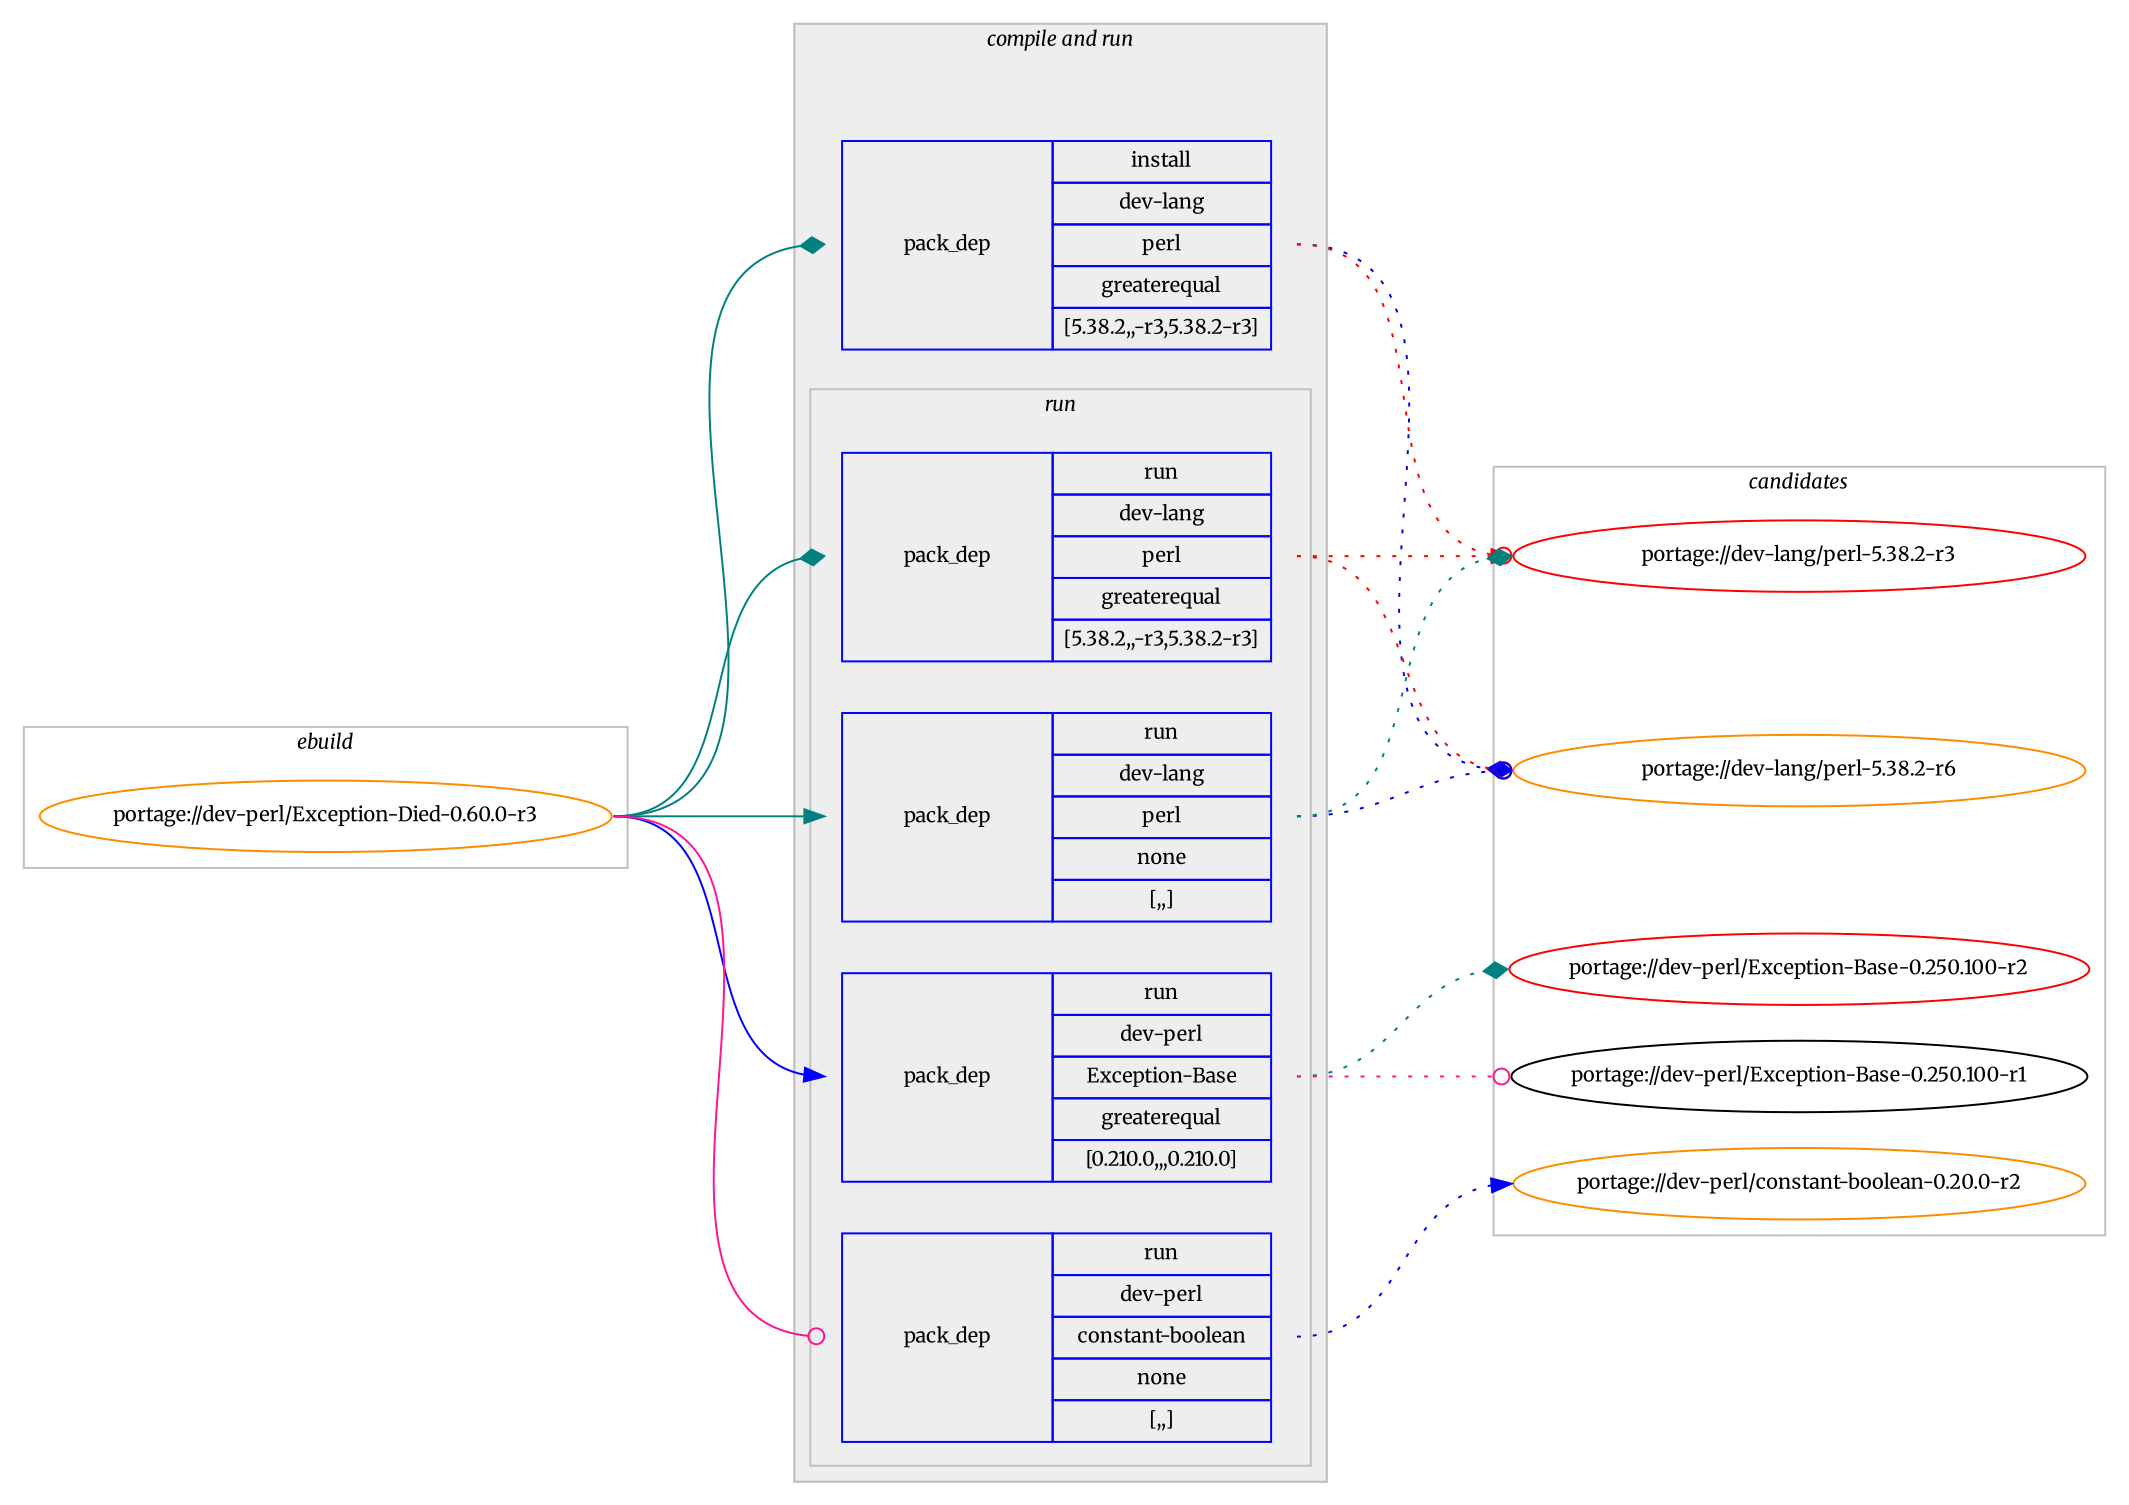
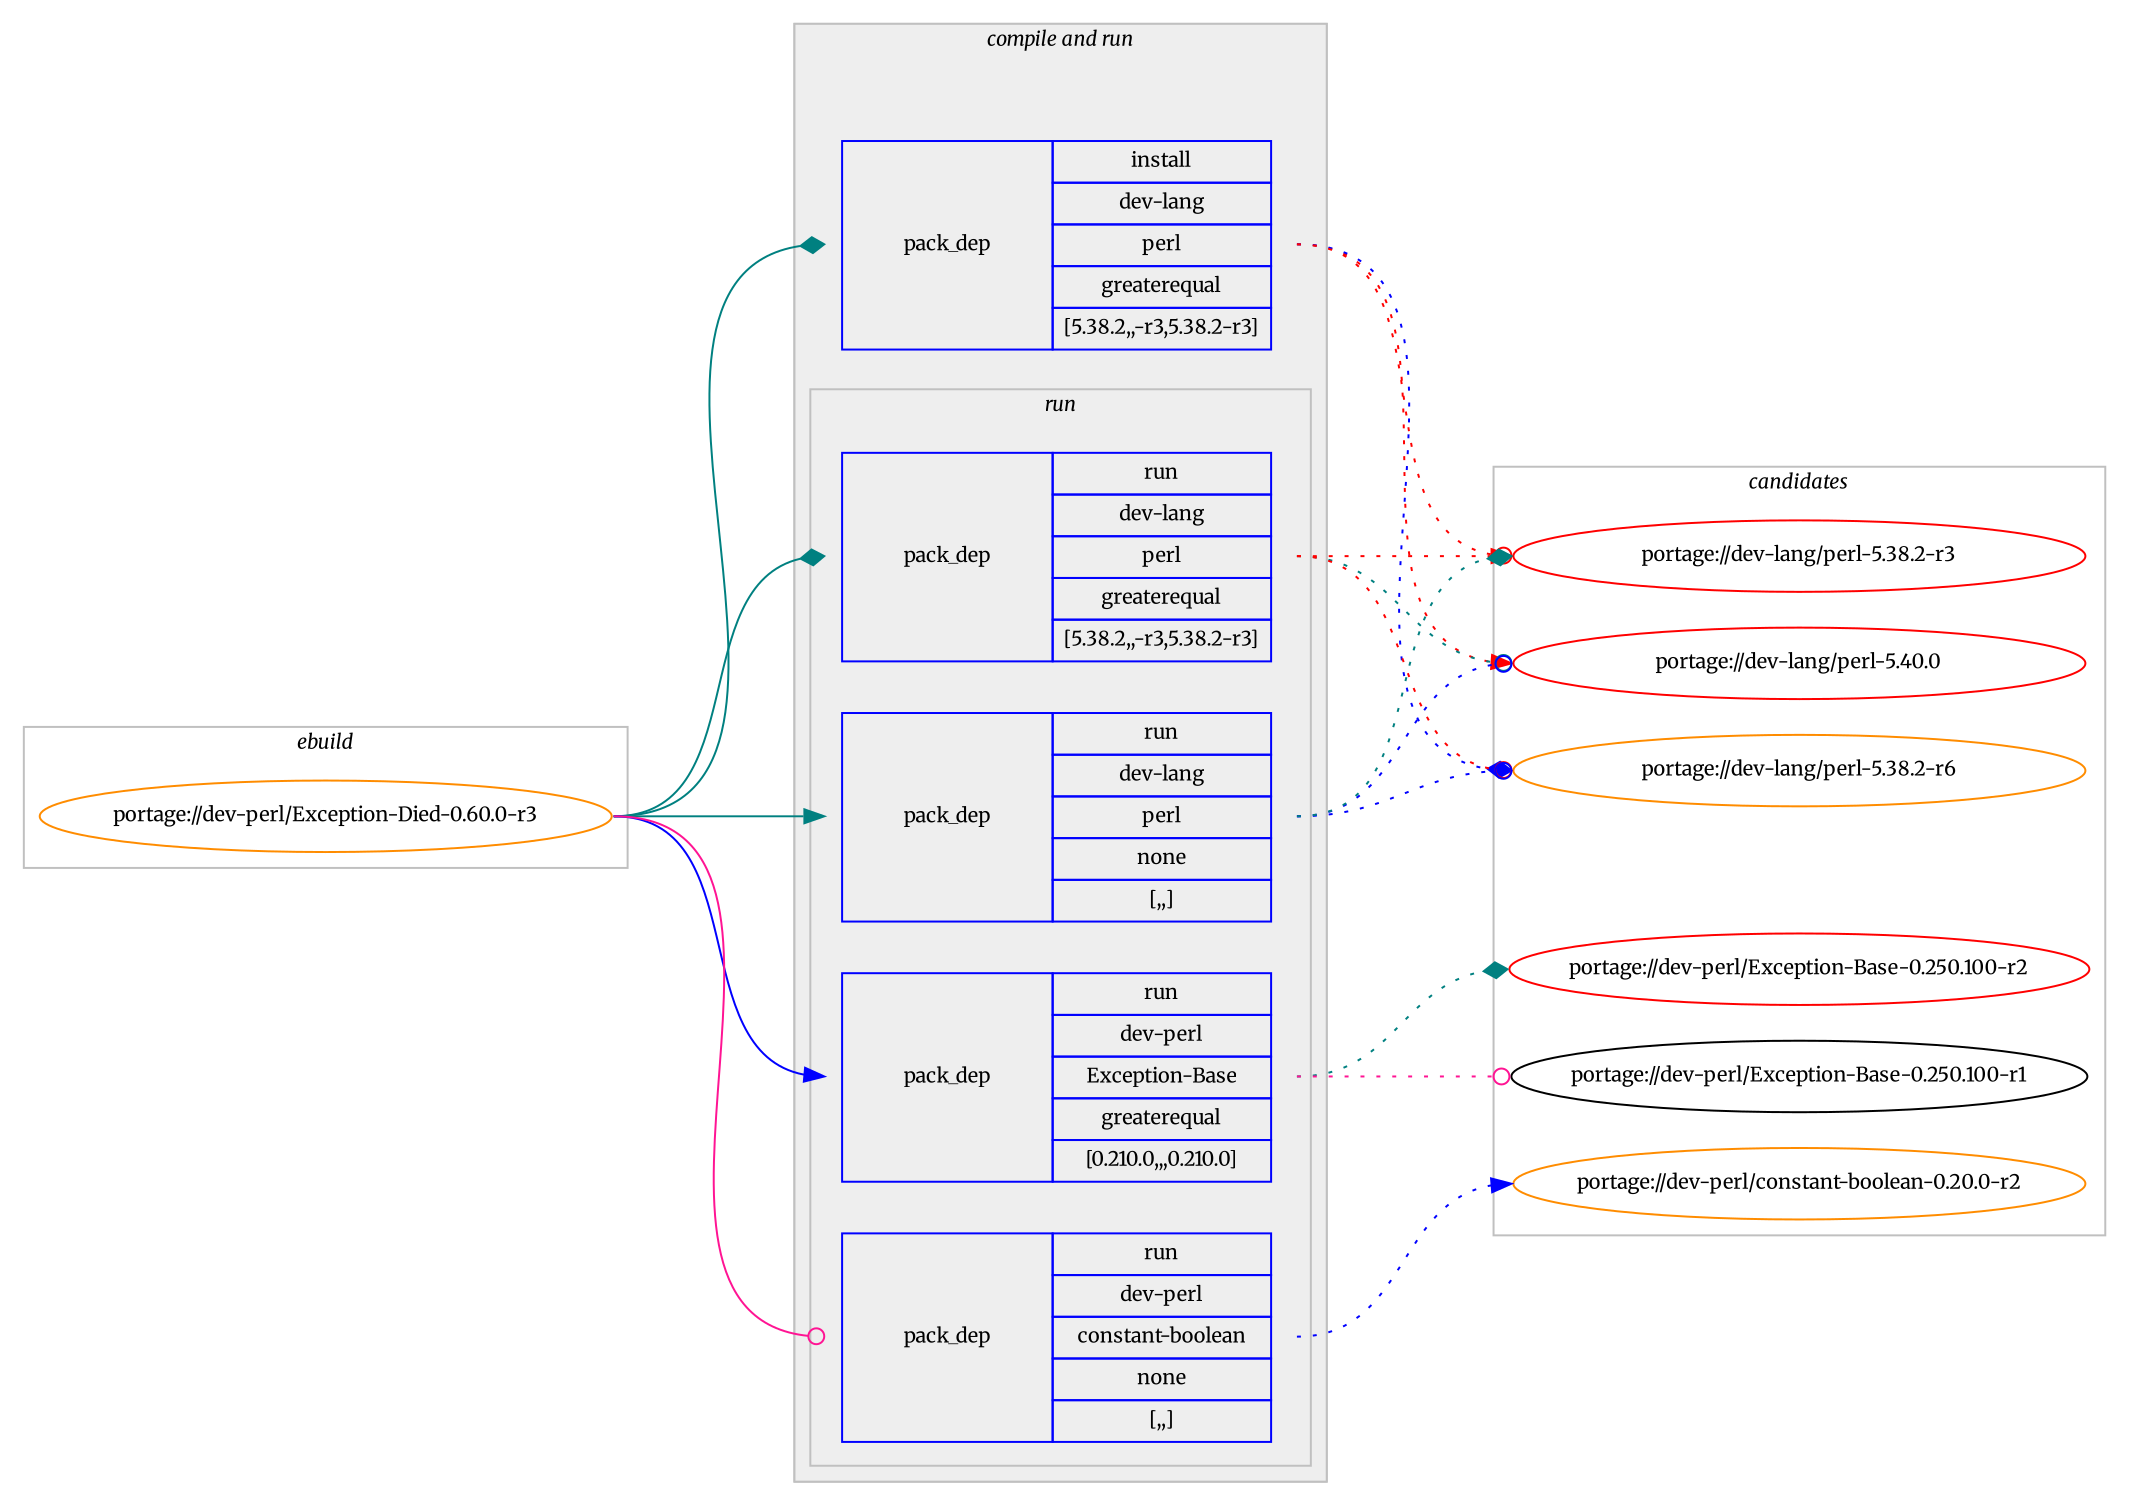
none -> (1799, 663)
